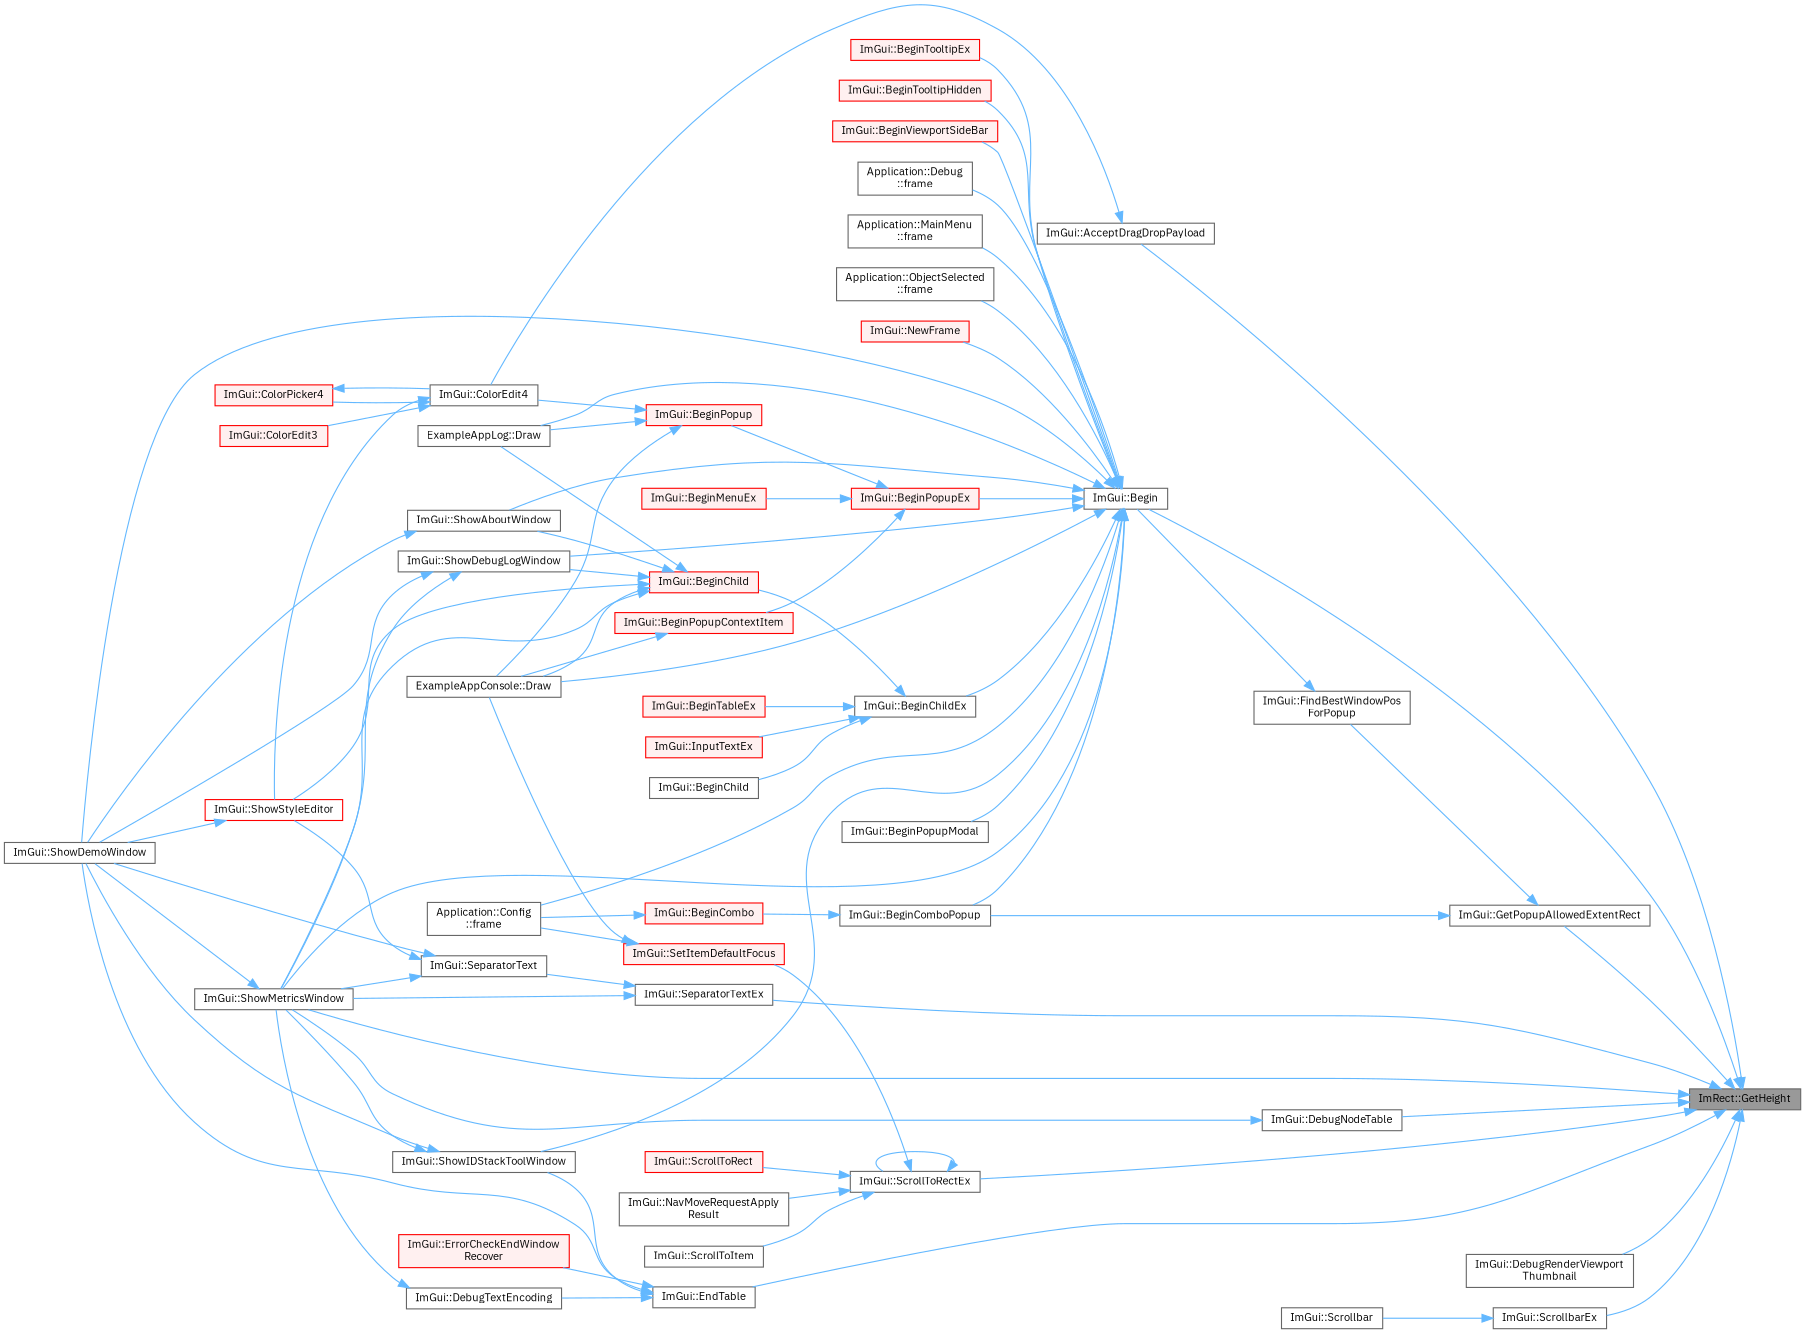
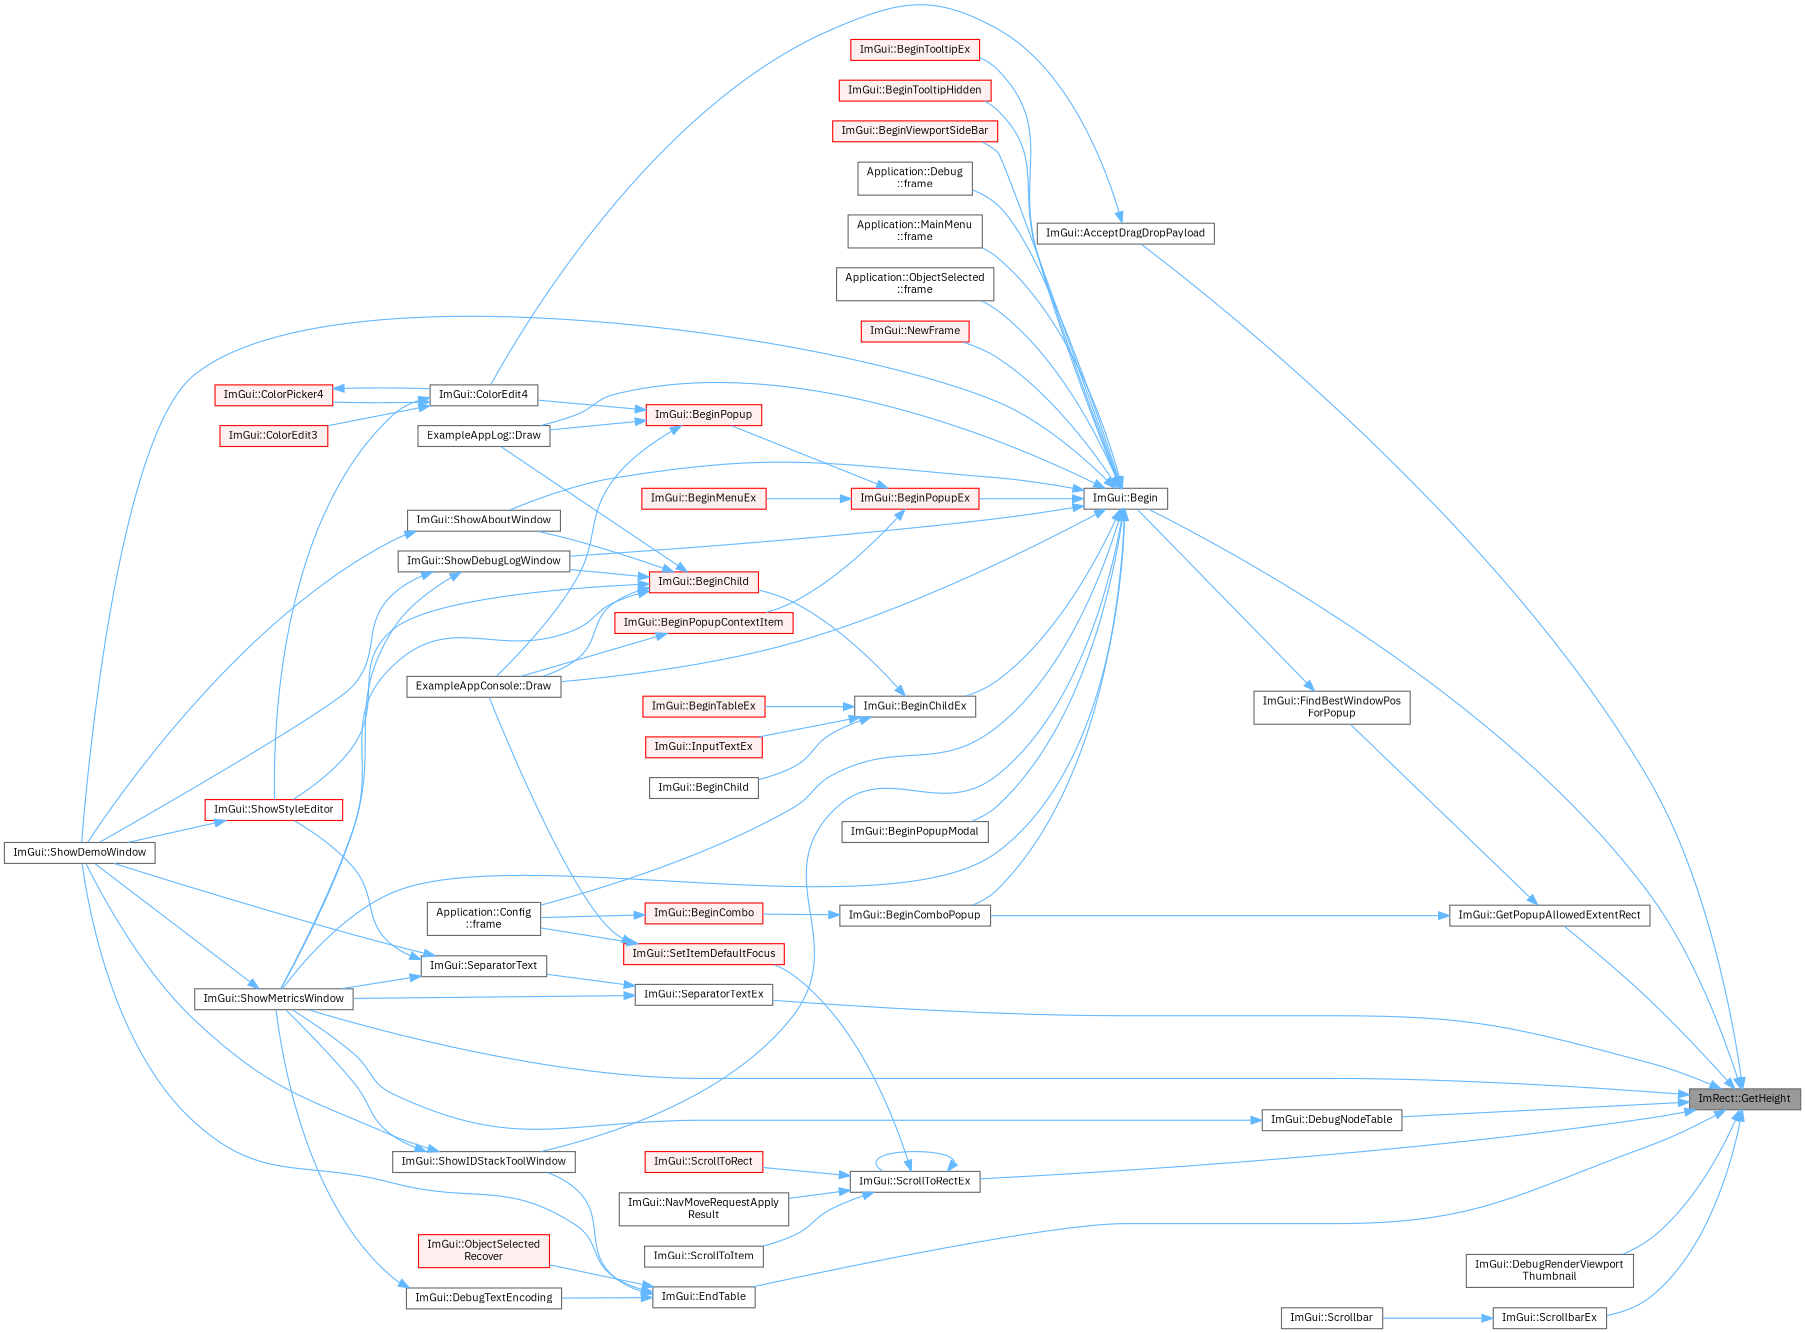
(484, 1251) -> (484, 1251)
